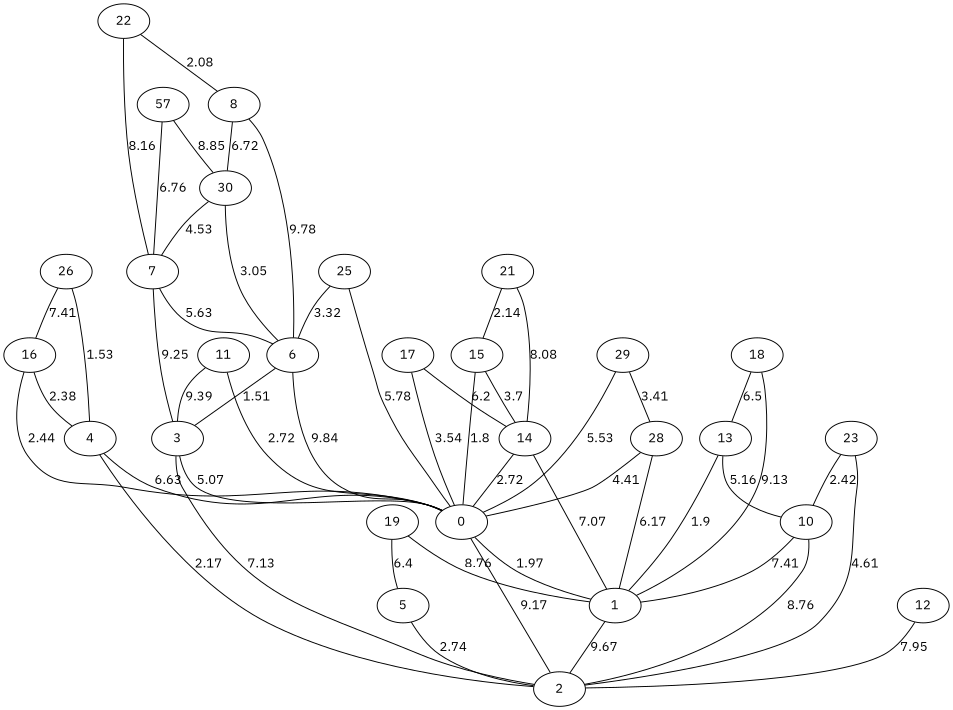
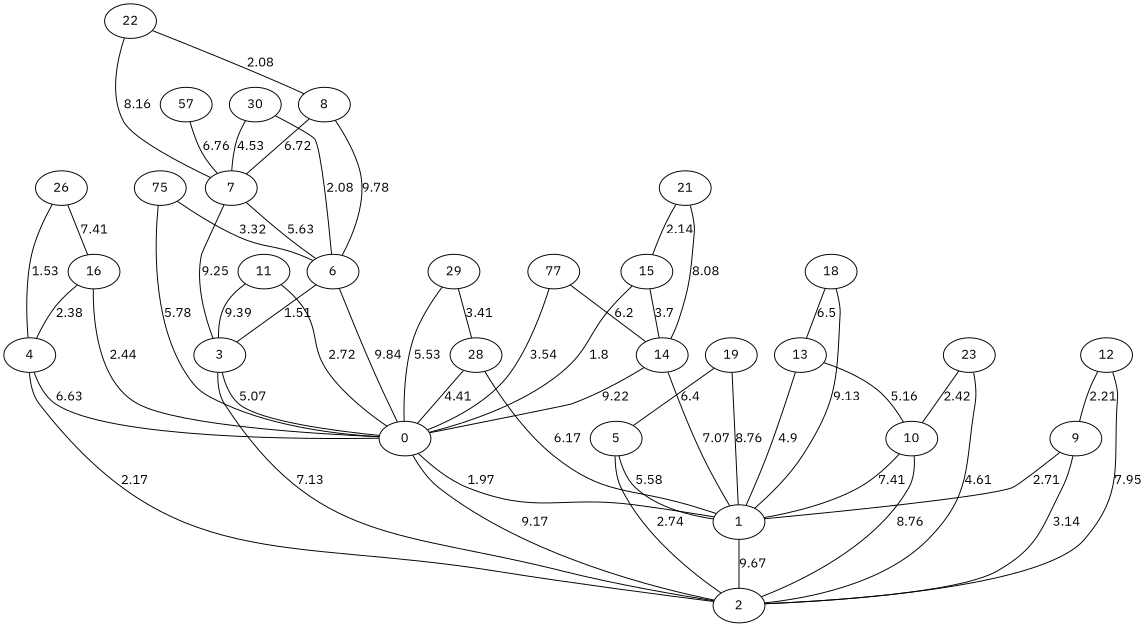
(230, 146) -> (278, 146)
(193, 147) -> none
(254, 272) -> (340, 188)
(345, 272) -> (160, 188)
(408, 355) -> (554, 272)
none -> (1076, 439)
(510, 480) -> (616, 397)
none -> (633, 486)
(701, 522) -> (788, 439)
